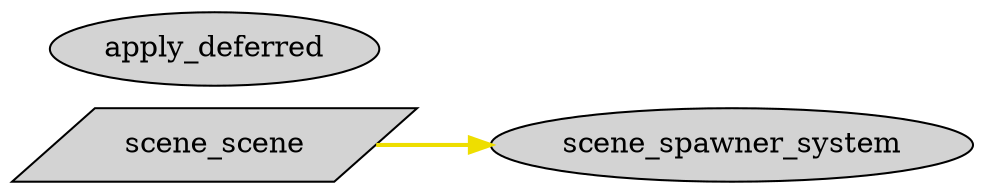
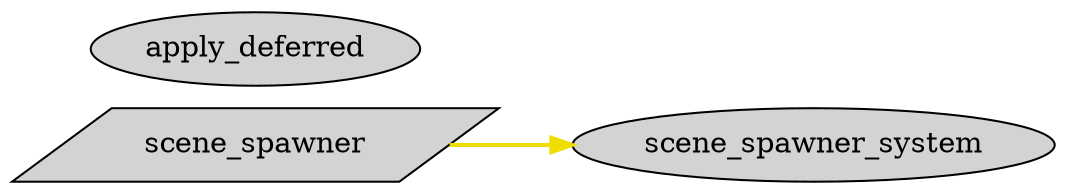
(215, 145) -> (255, 145)
